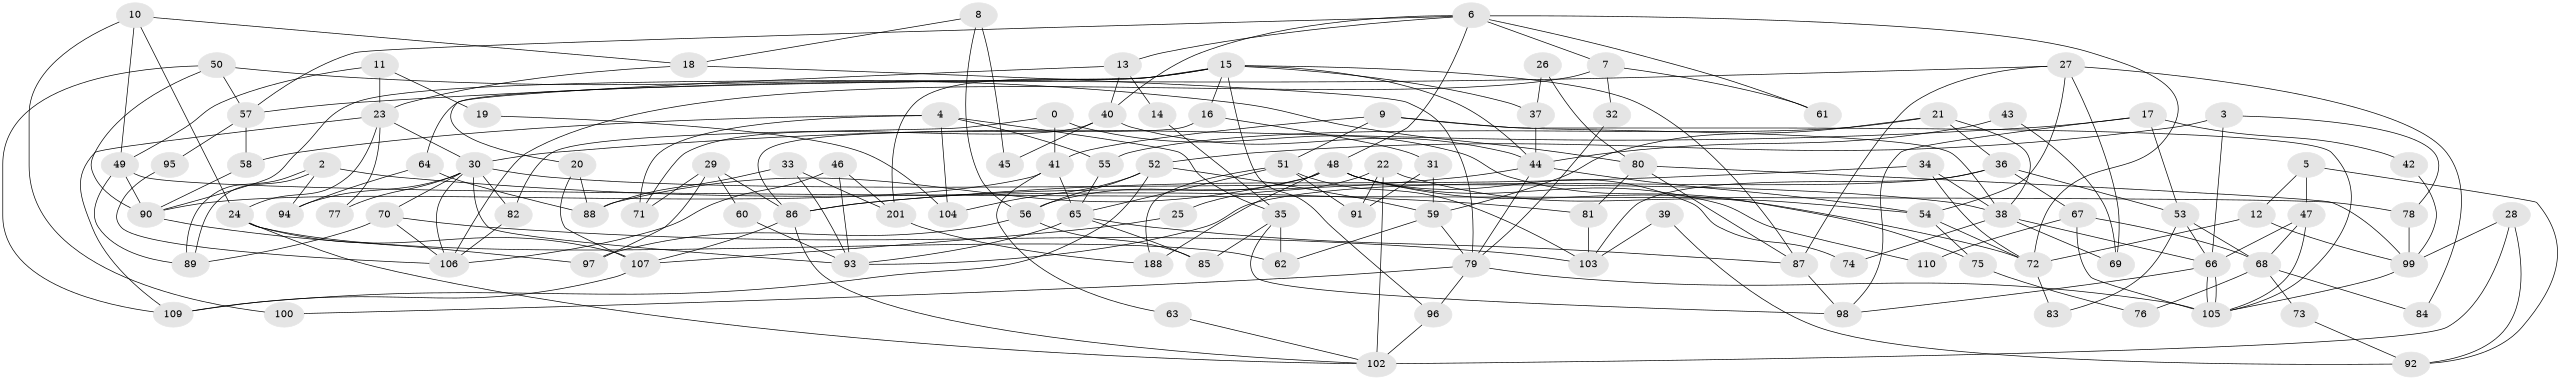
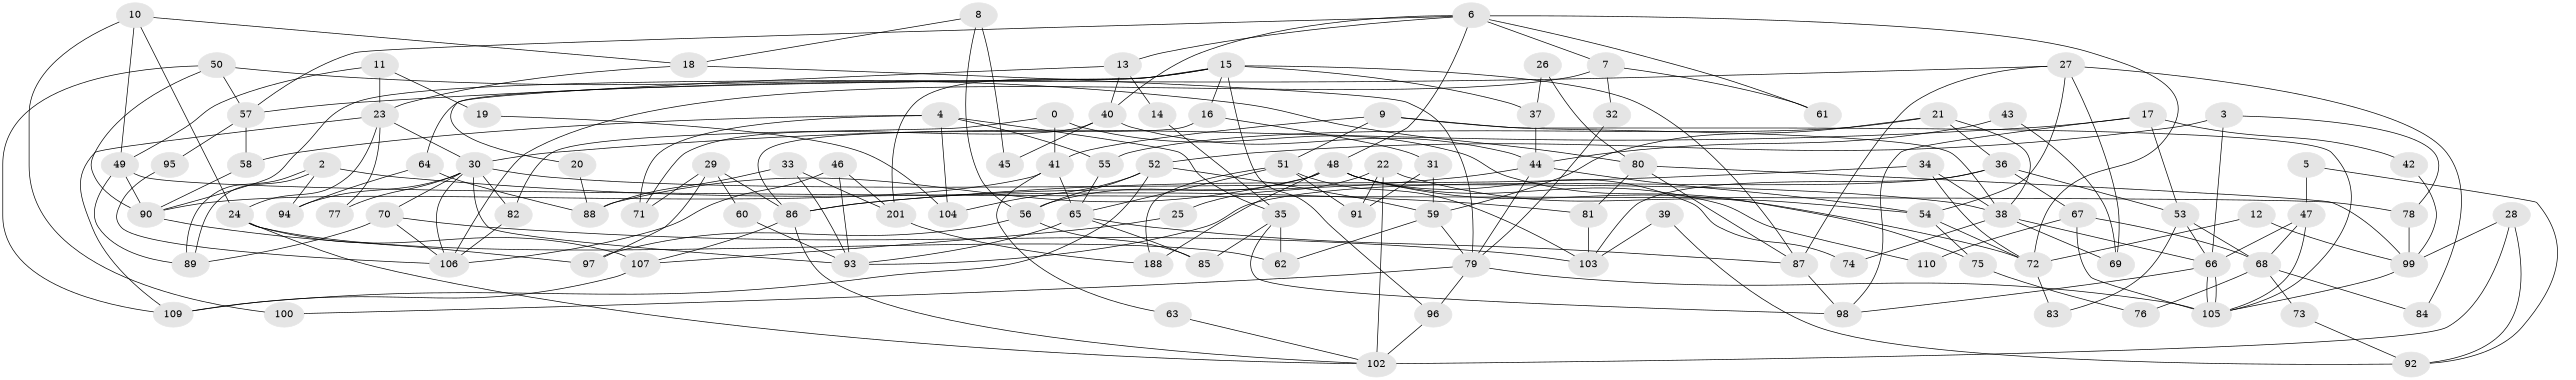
(1438, 97) -> none
(2282, 190) -> none
(564, 225) -> none
